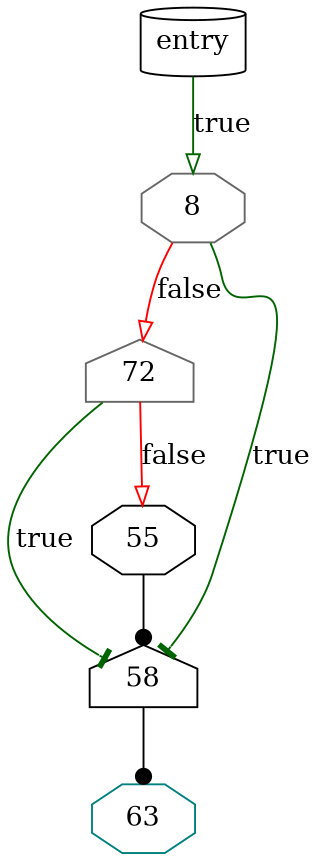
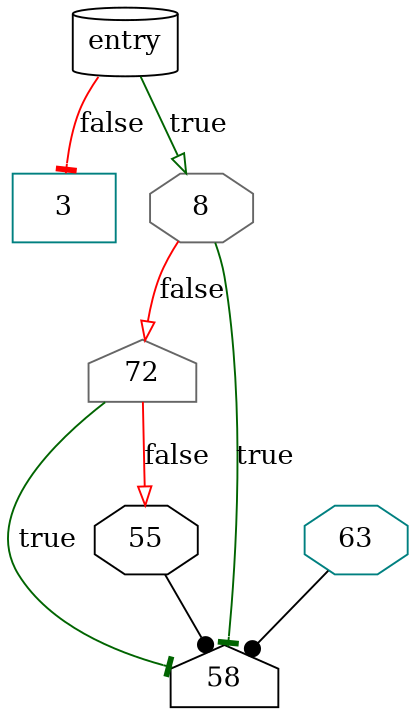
none -> (64, 208)
(144, 738) -> (293, 607)
